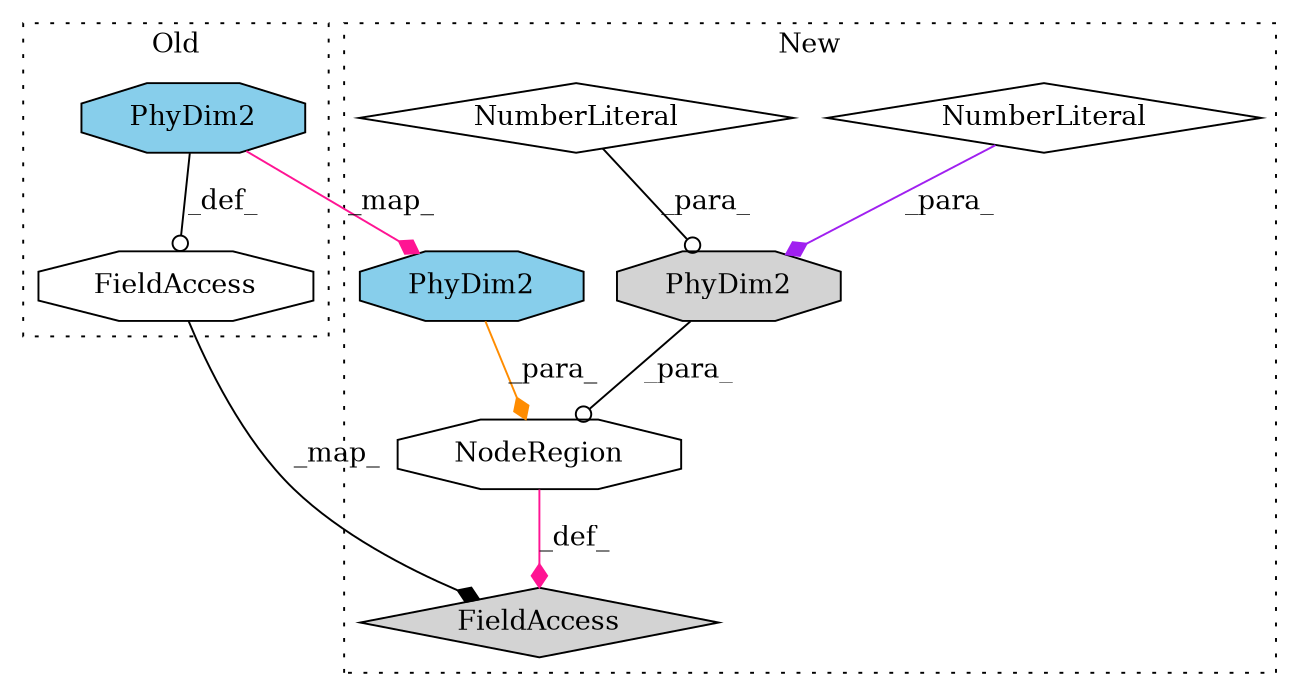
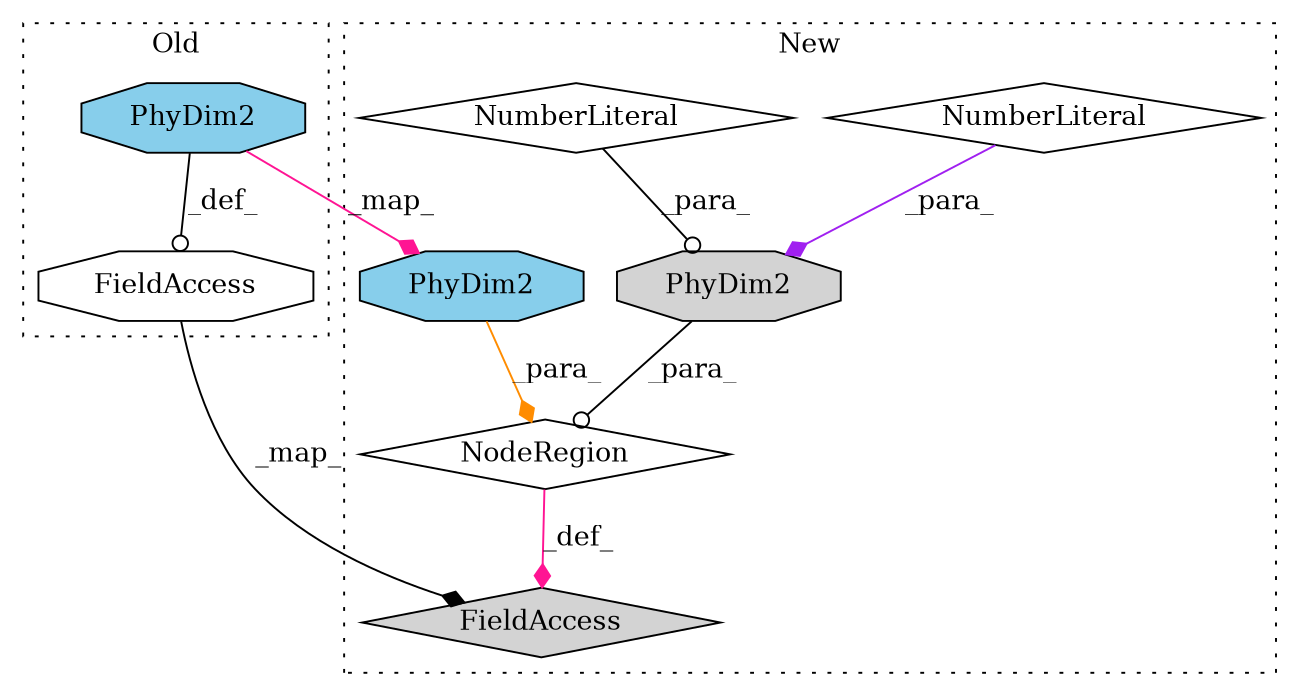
(539, 454) -> (545, 454)
